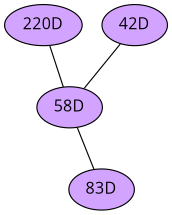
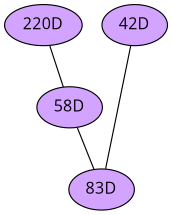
(102, 66) -> (118, 107)
